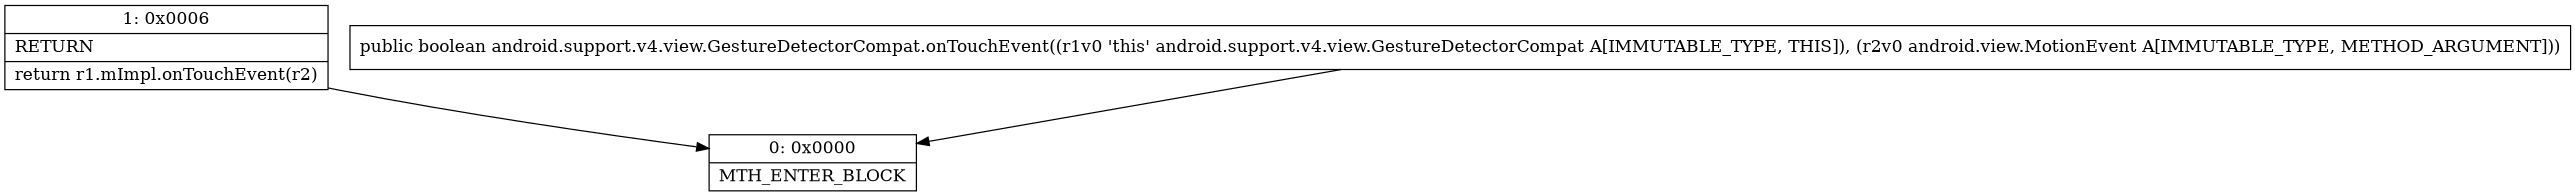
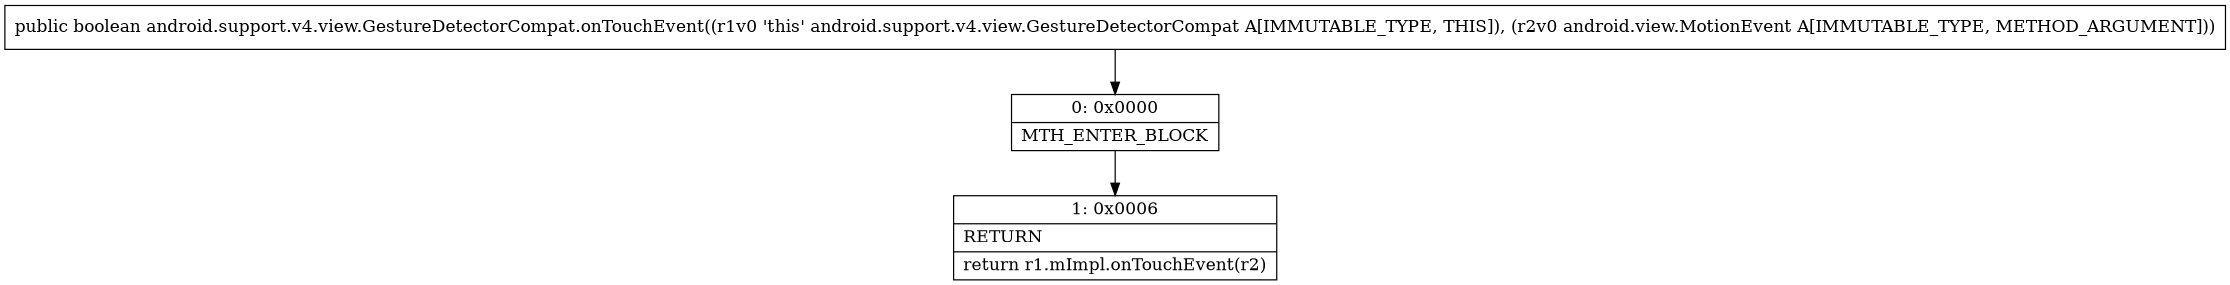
(512, 120) -> (1115, 167)
